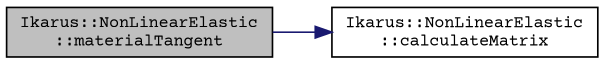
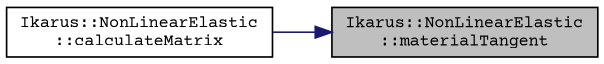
(294, 32) -> (294, 32)
